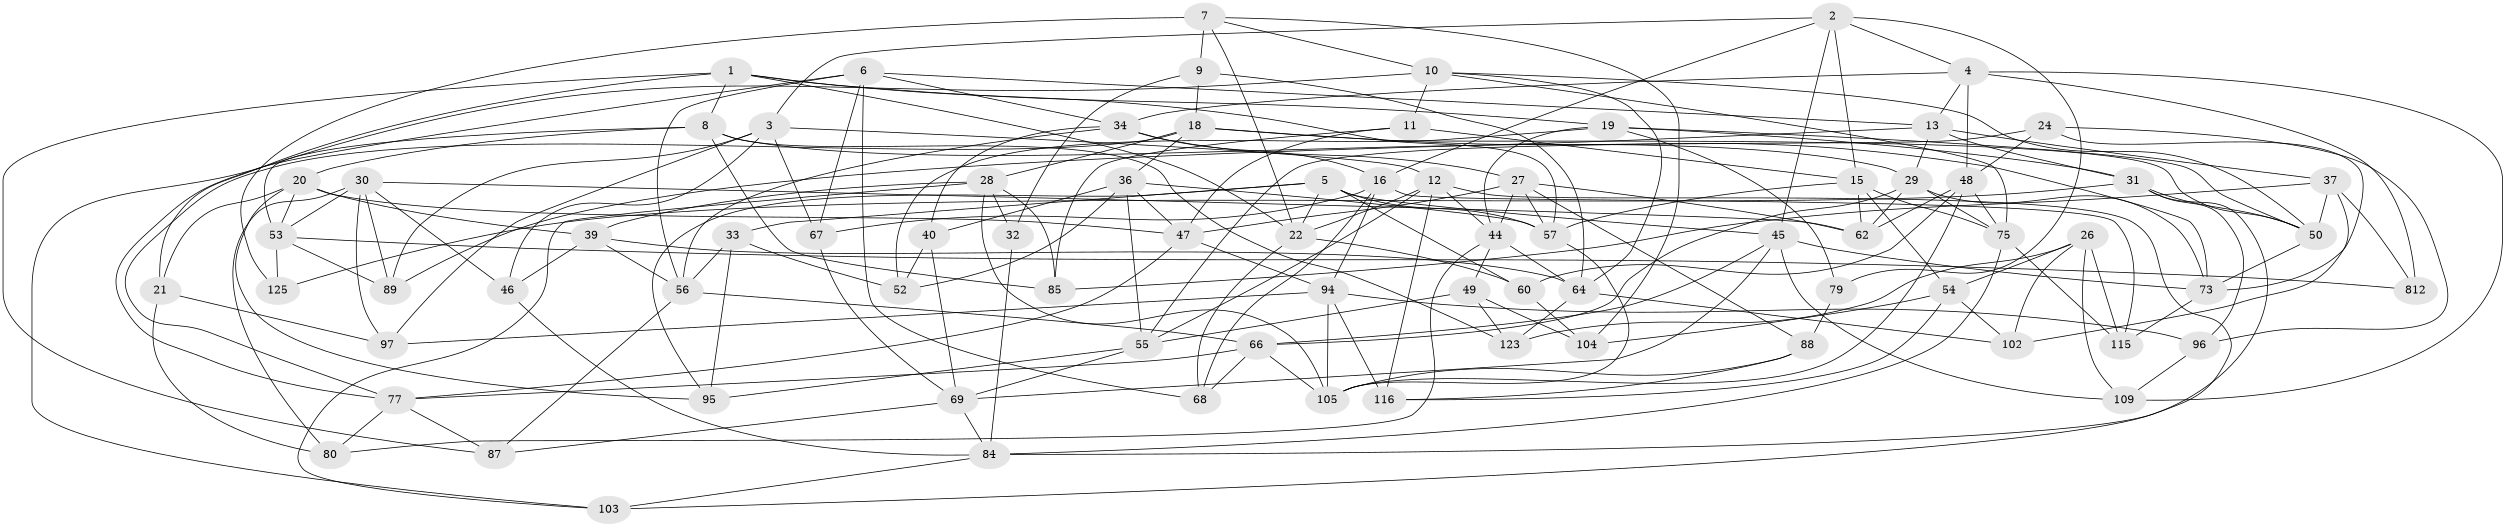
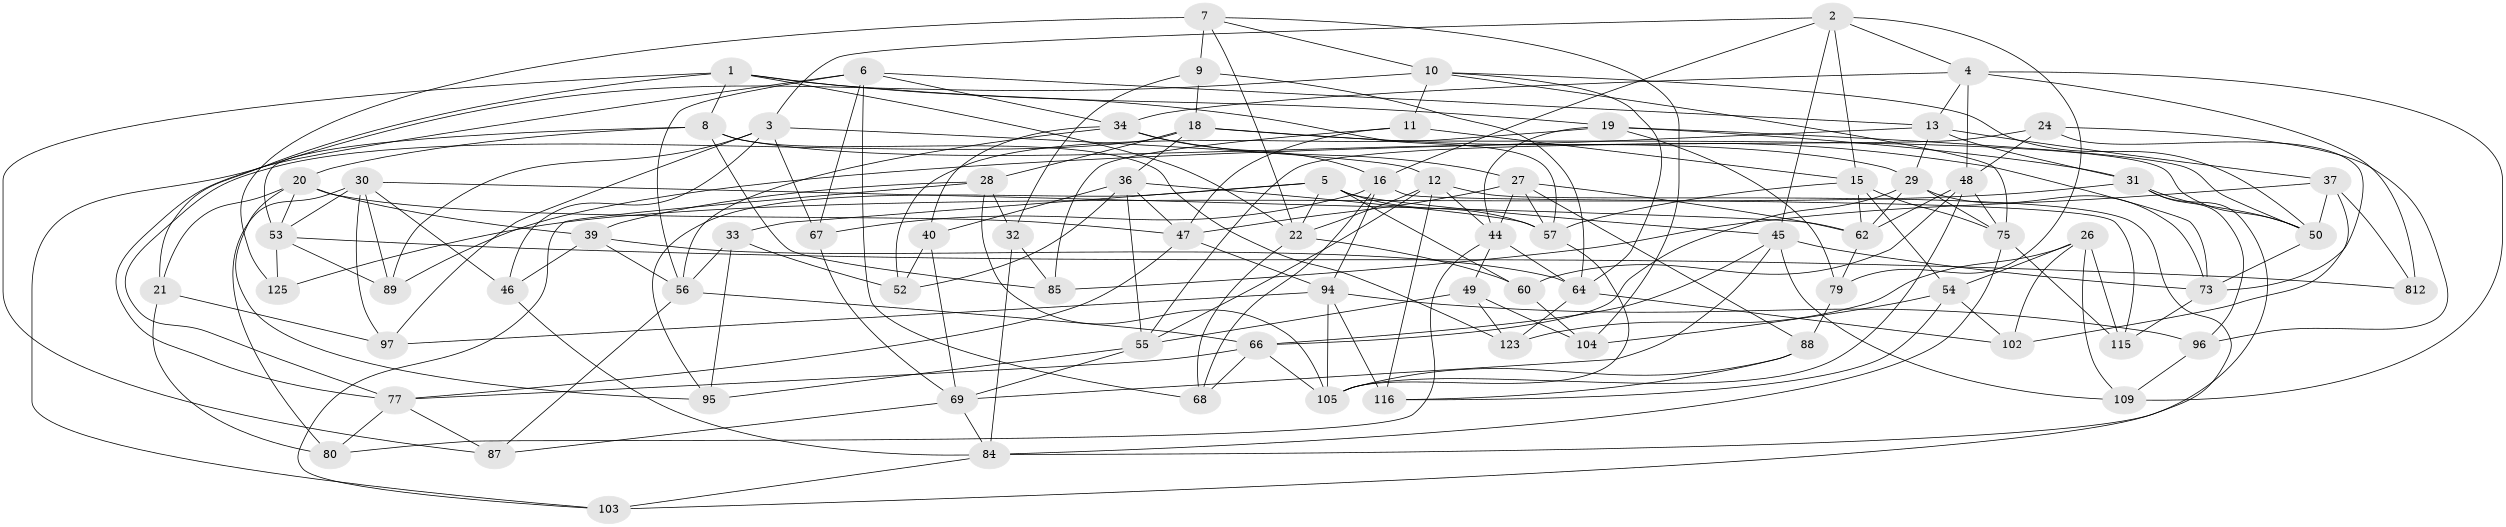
(1044, 228) -> (1035, 264)
none -> (1852, 258)
